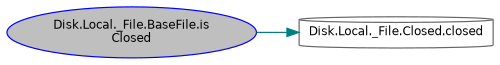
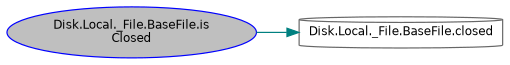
(396, 32) -> (401, 32)
